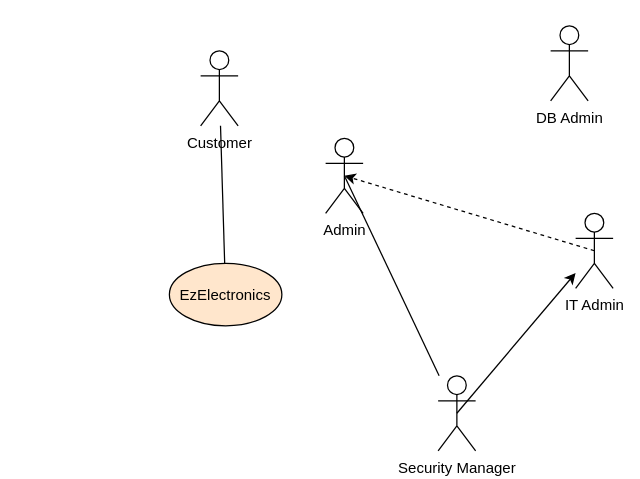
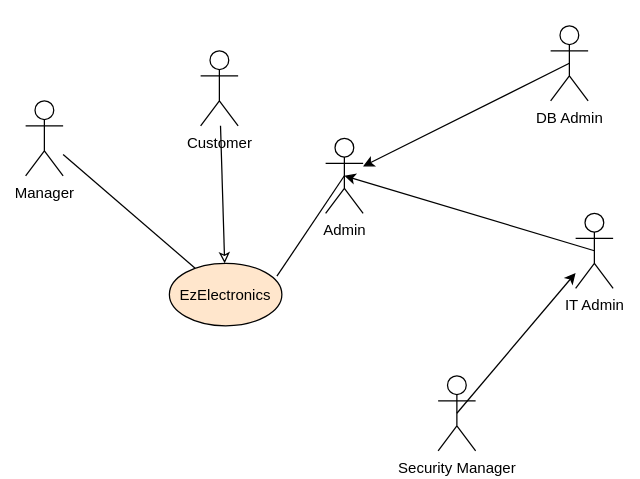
none -> (468, 114)
none -> (44, 138)
none -> (129, 211)
(473, 214) -> (473, 214)
(224, 256) -> (224, 253)
(401, 295) -> (309, 228)
